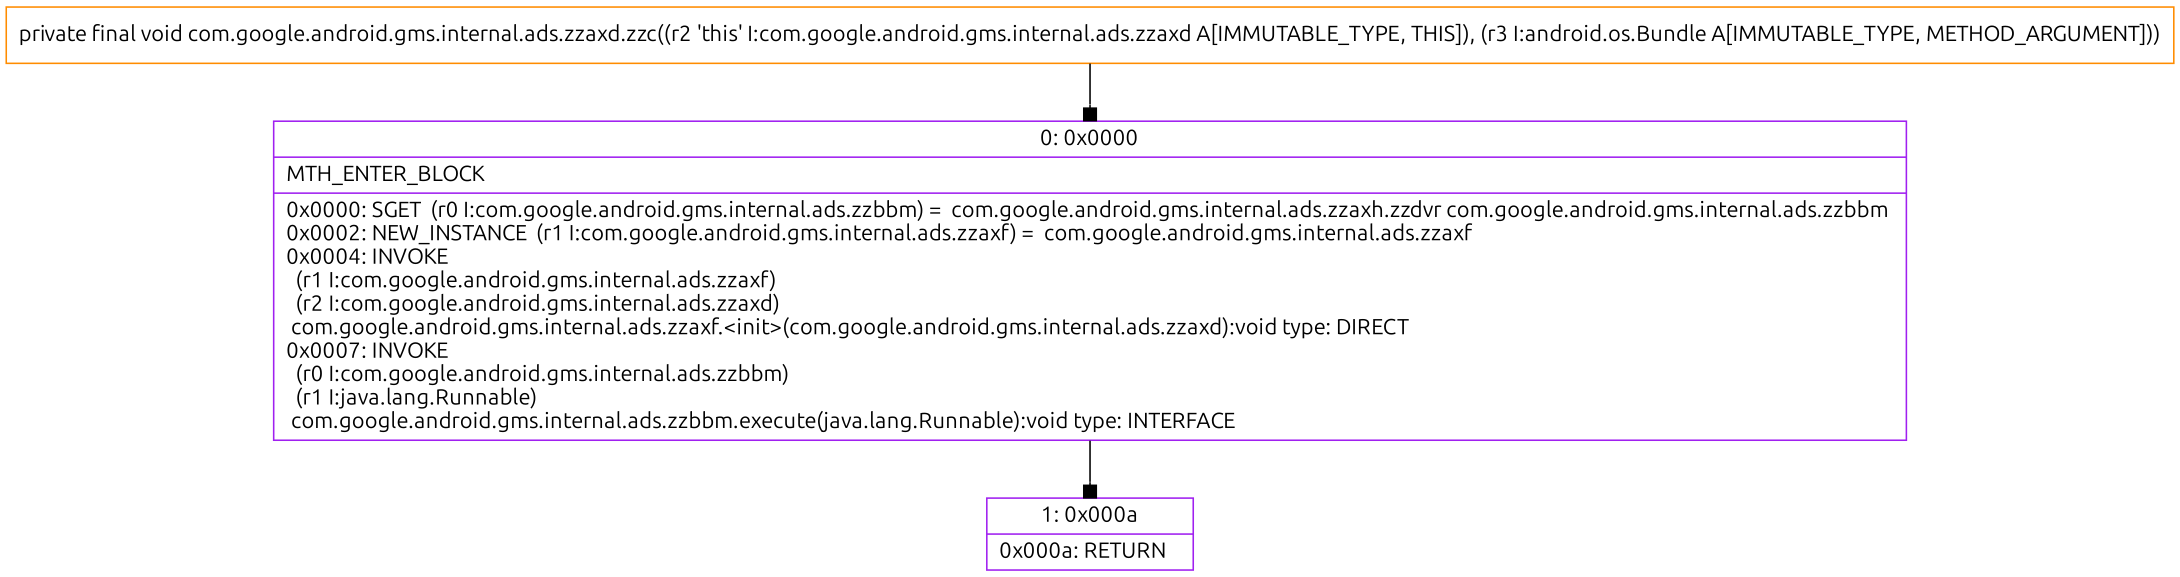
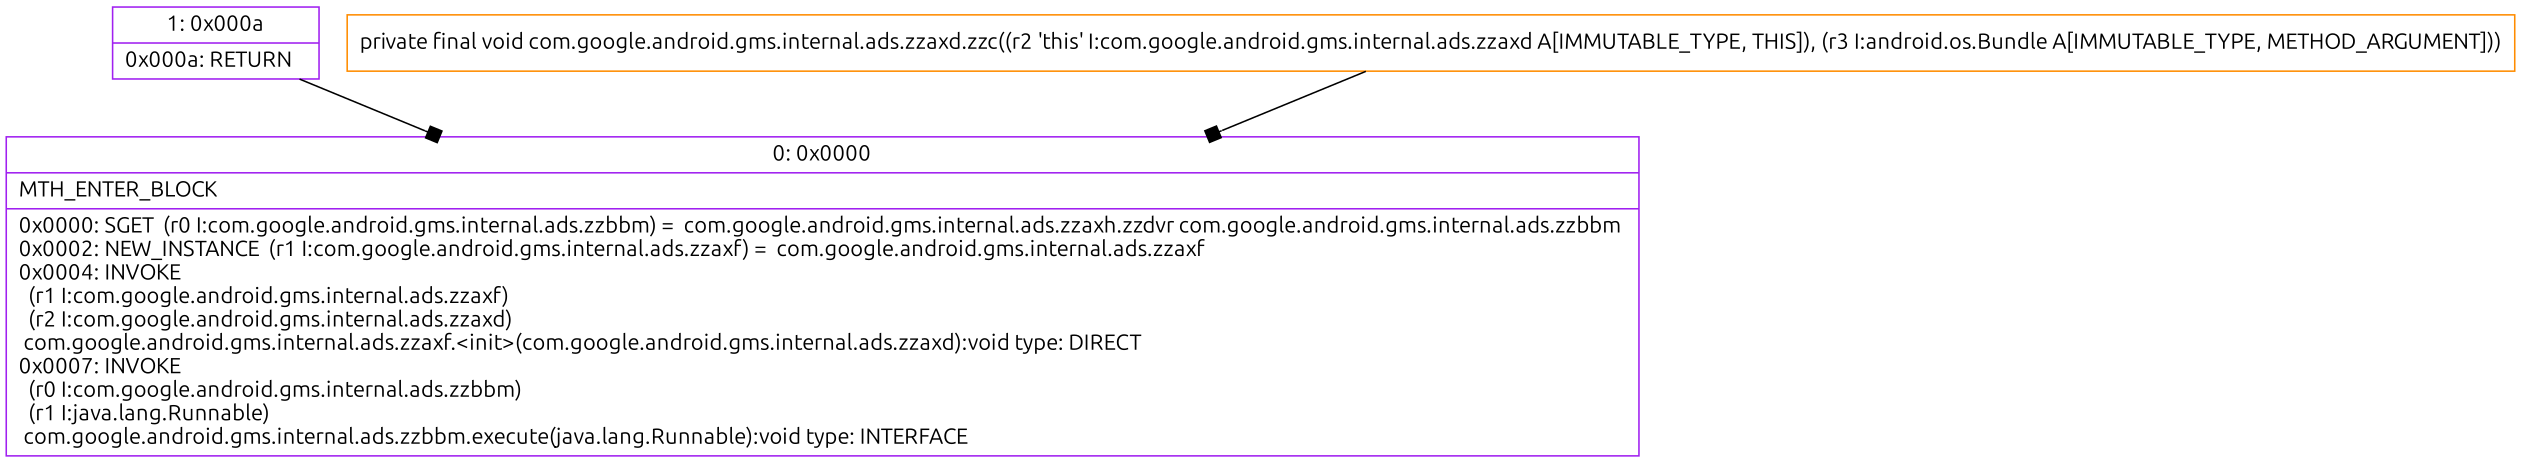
(1090, 461) -> (362, 105)
